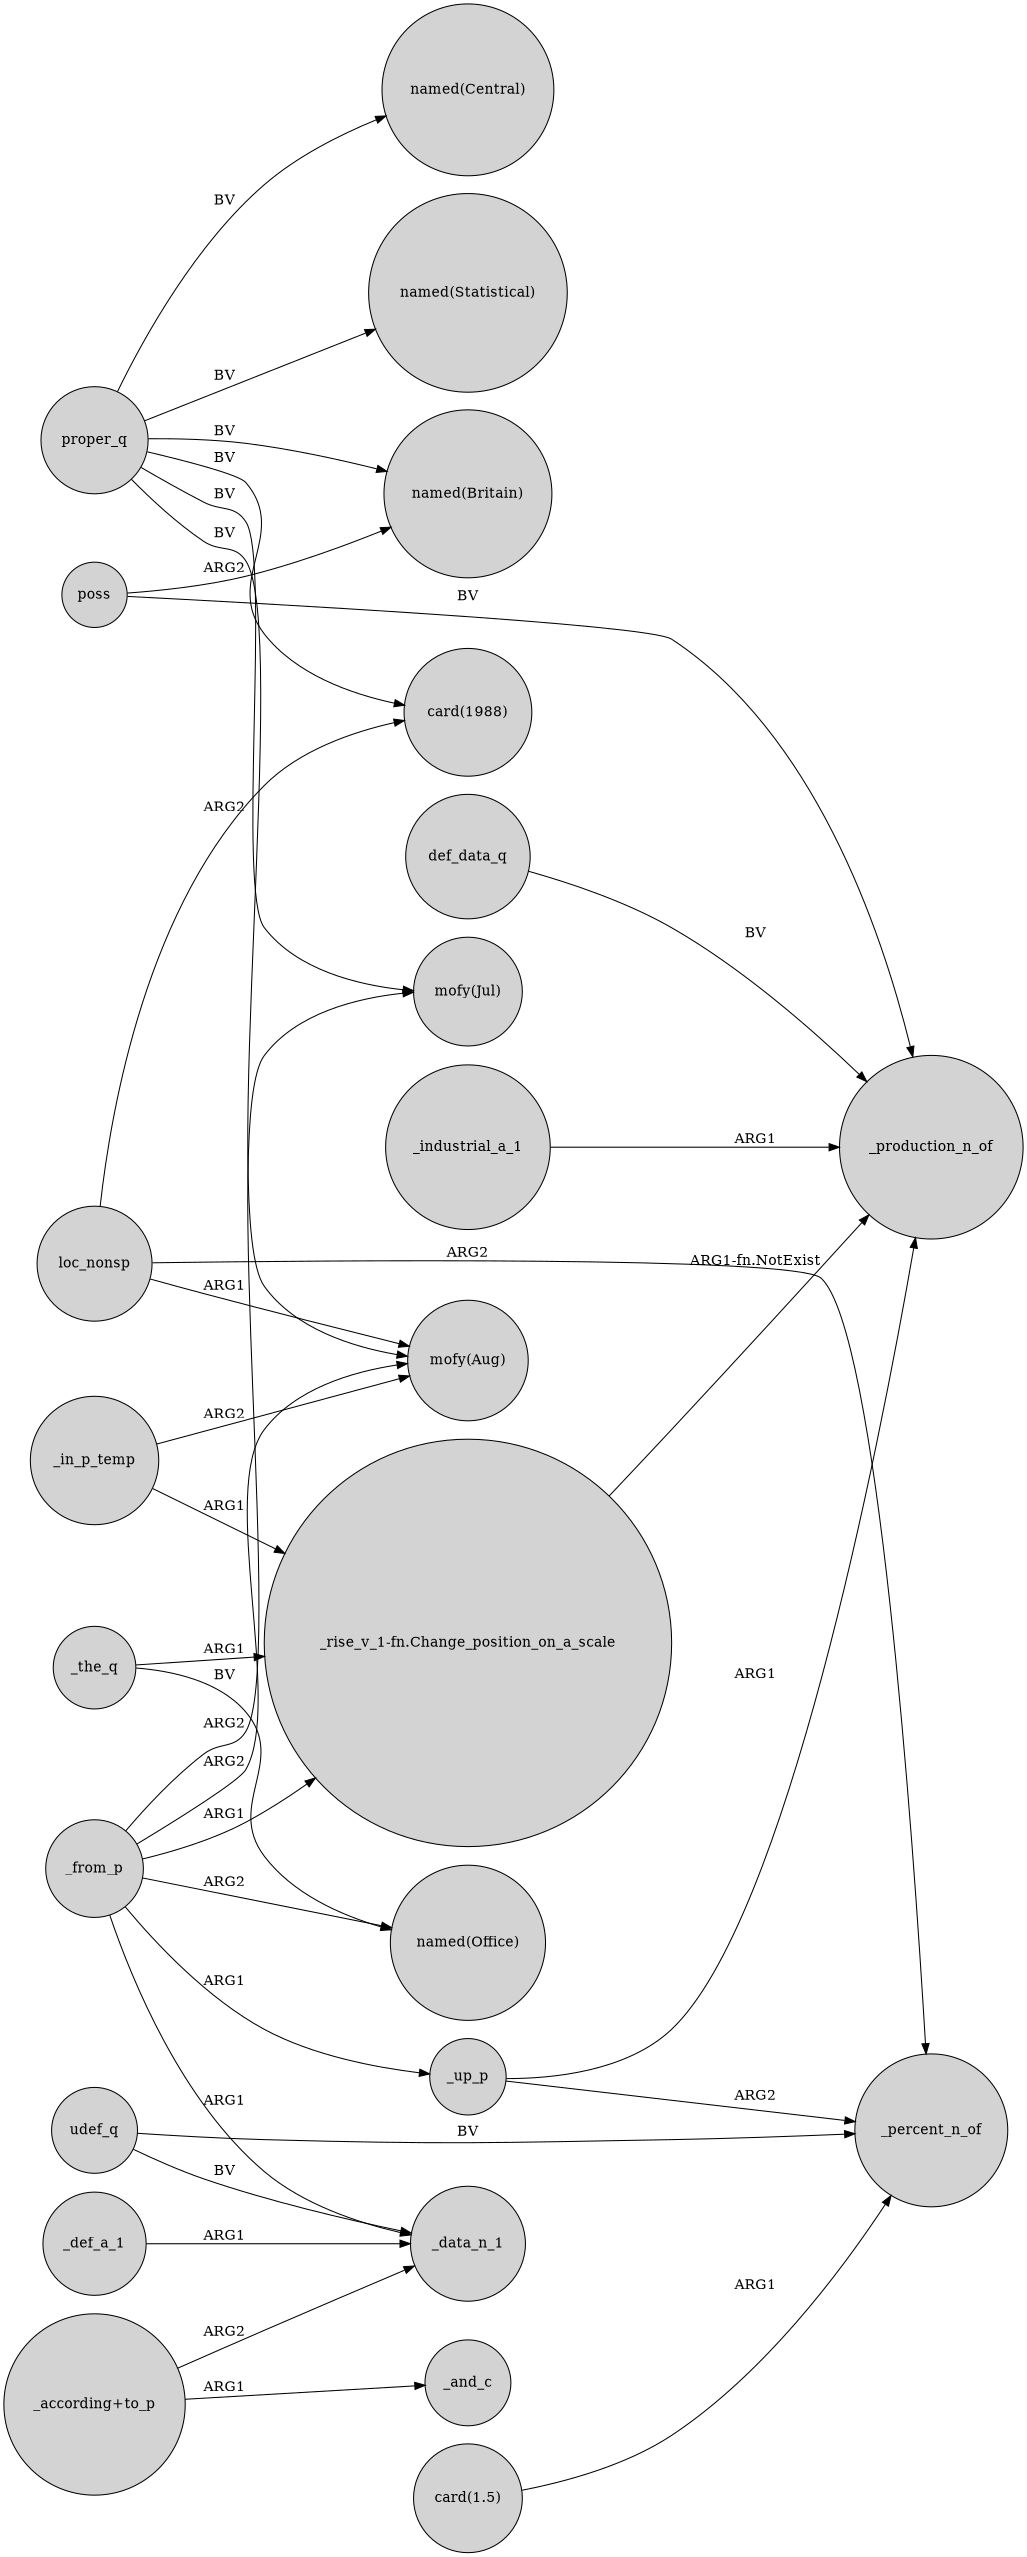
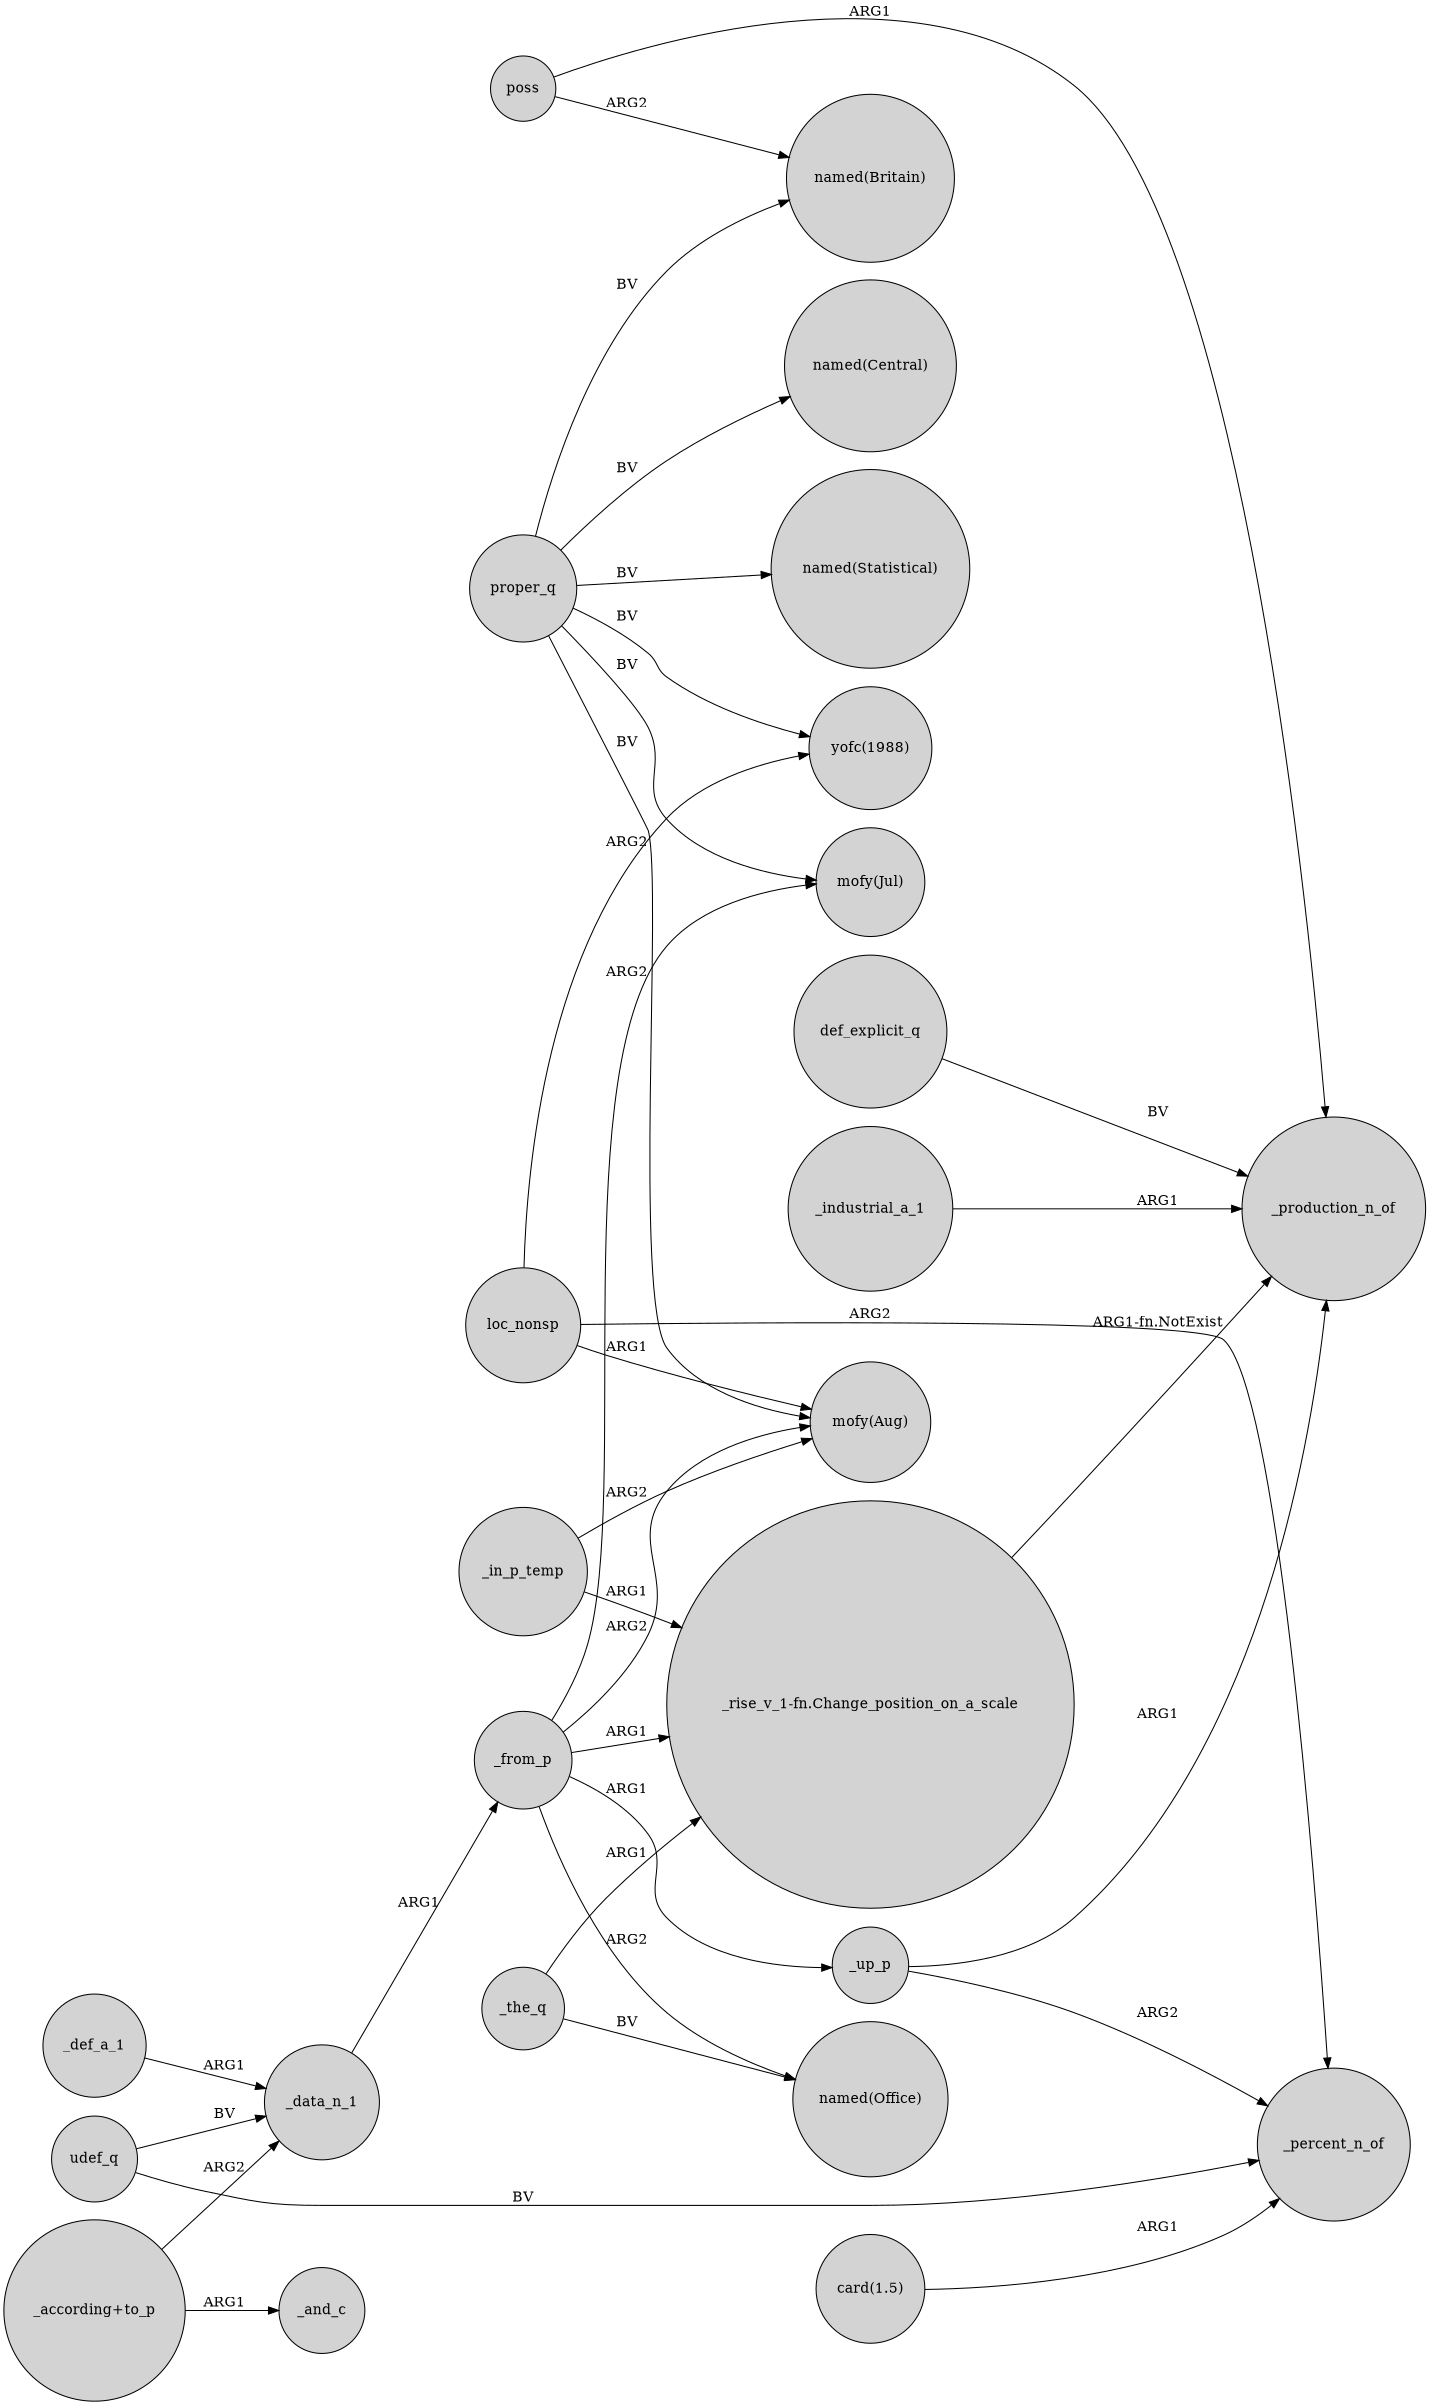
(468, 596) -> (870, 12)
(468, 712) -> (870, 748)
(468, 857) -> (870, 1032)
(212, 2116) -> (422, 1932)
